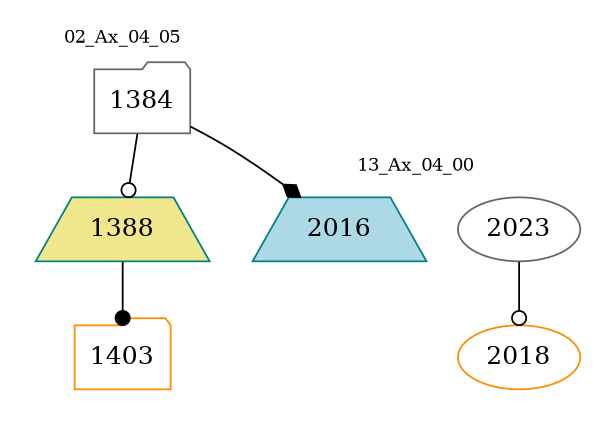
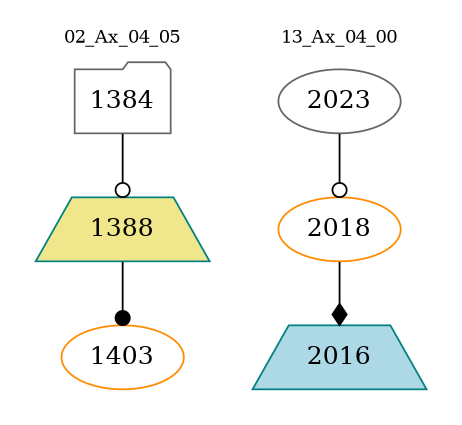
(249, 161) -> (340, 283)
(123, 357) -> (123, 357)
